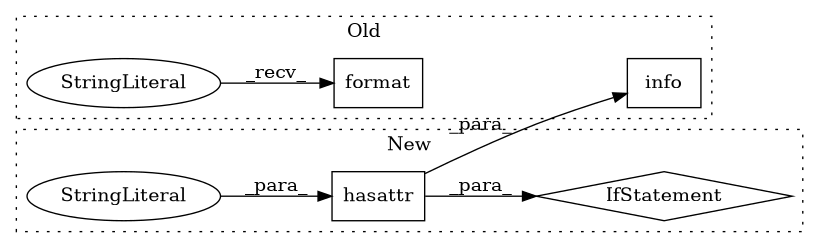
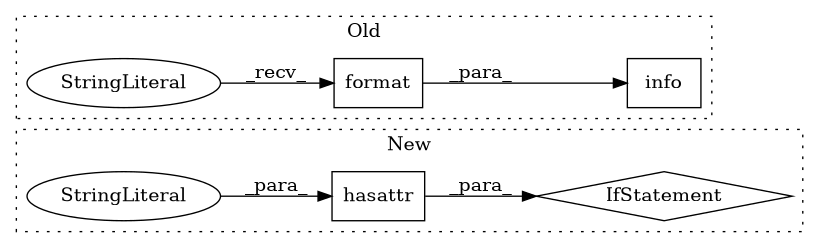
(499, 139) -> (518, 83)
